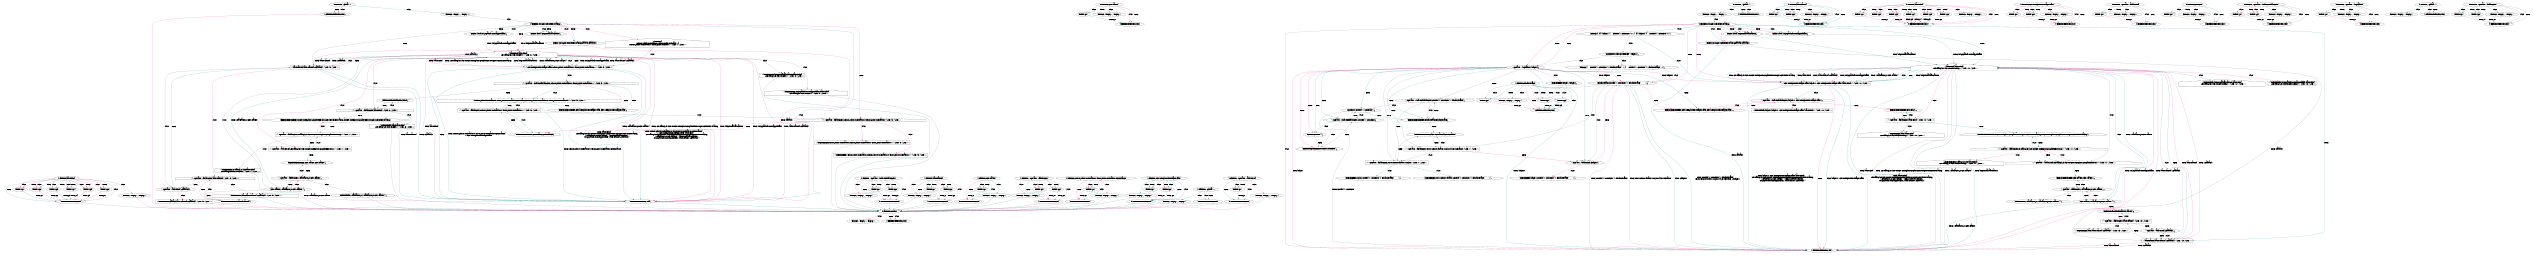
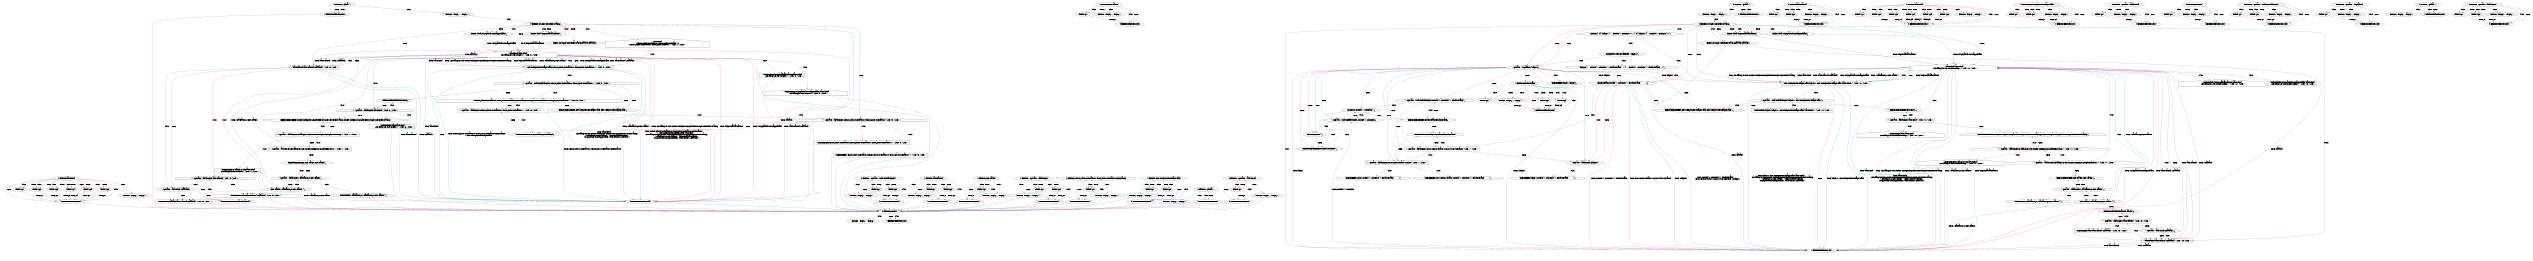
(1427, 81) -> (1525, 75)
(2136, 231) -> (2136, 231)
